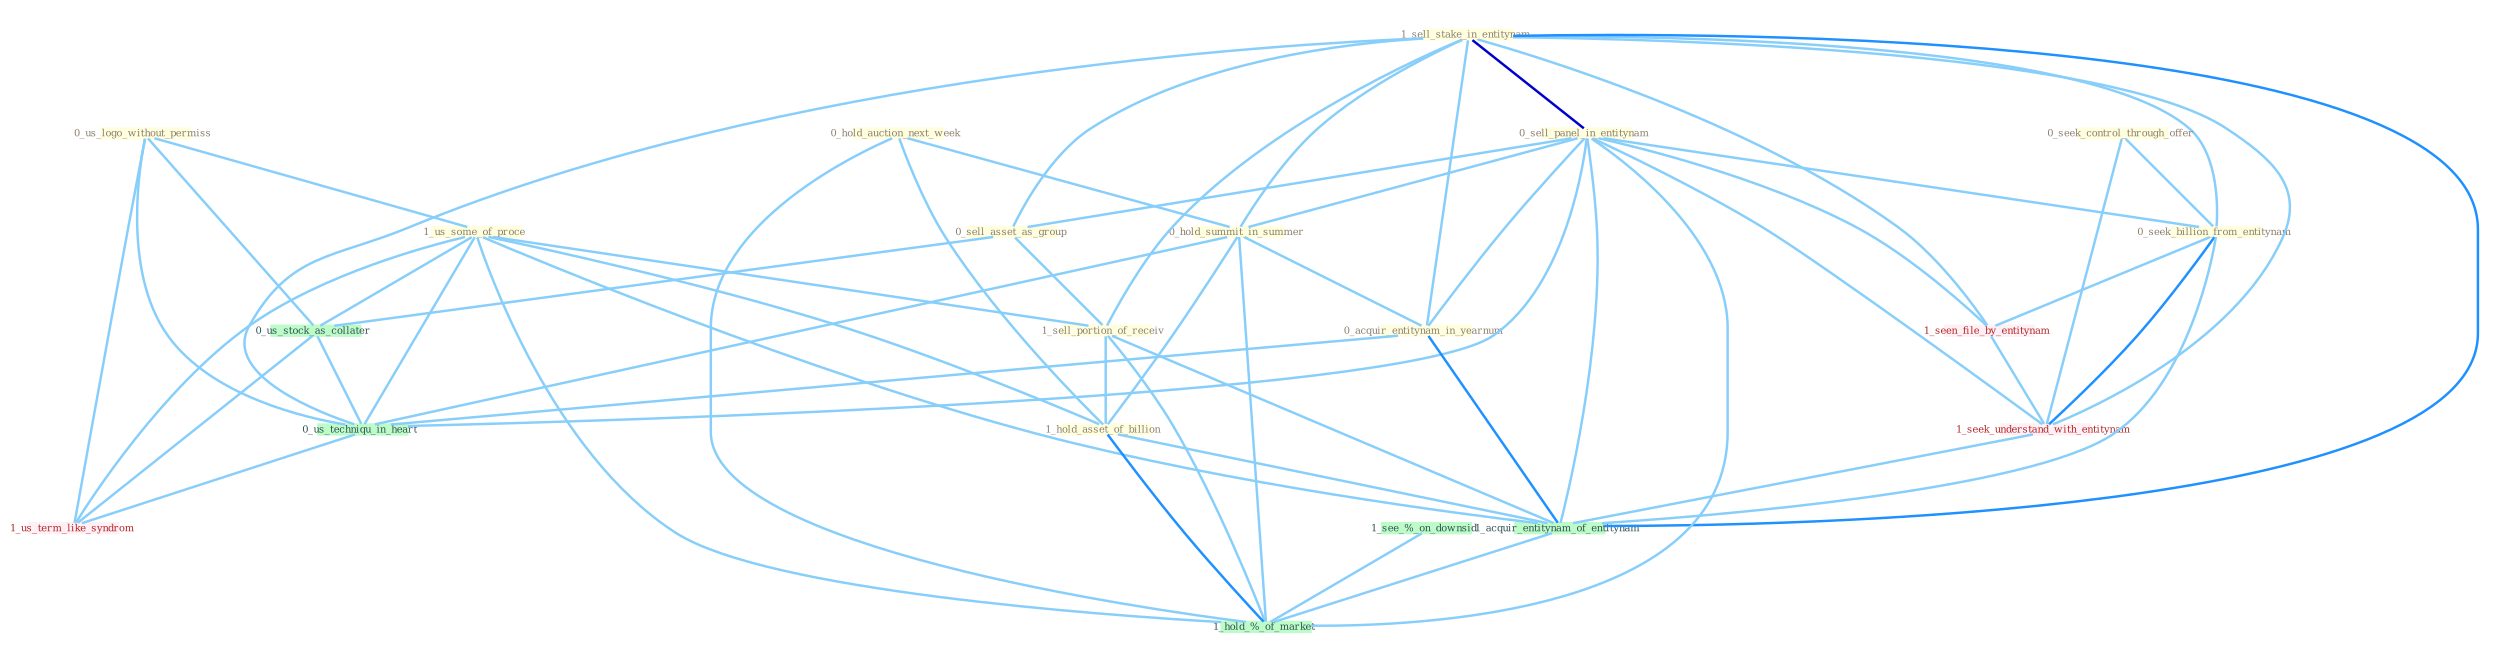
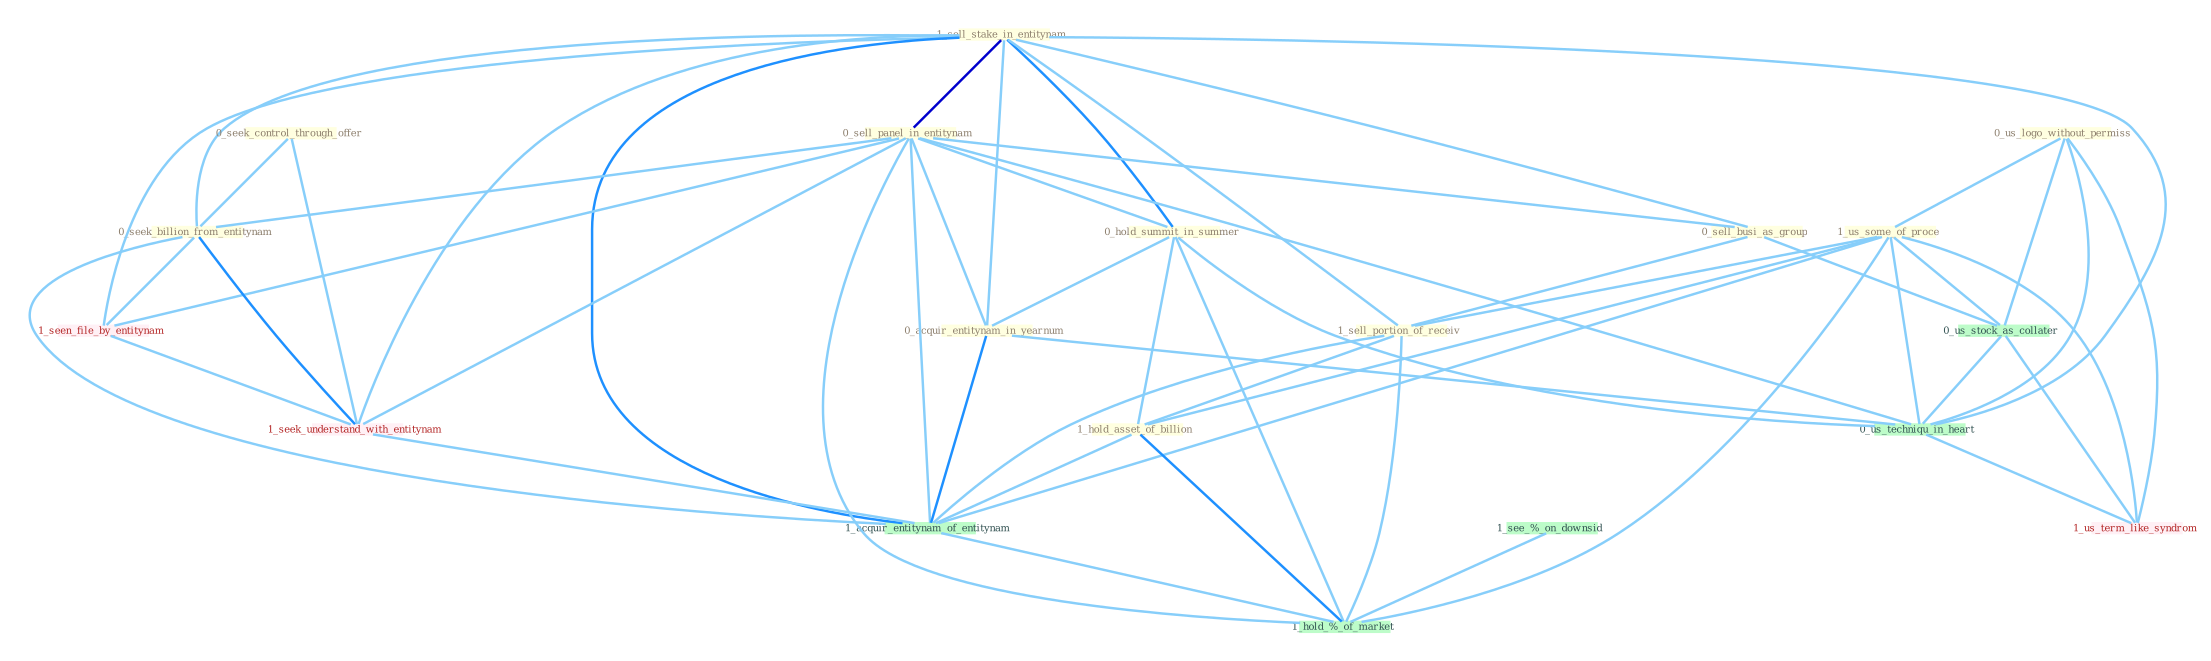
(898, 133) -> none
(1307, 139) -> (1096, 128)
(1012, 232) -> (1757, 232)
